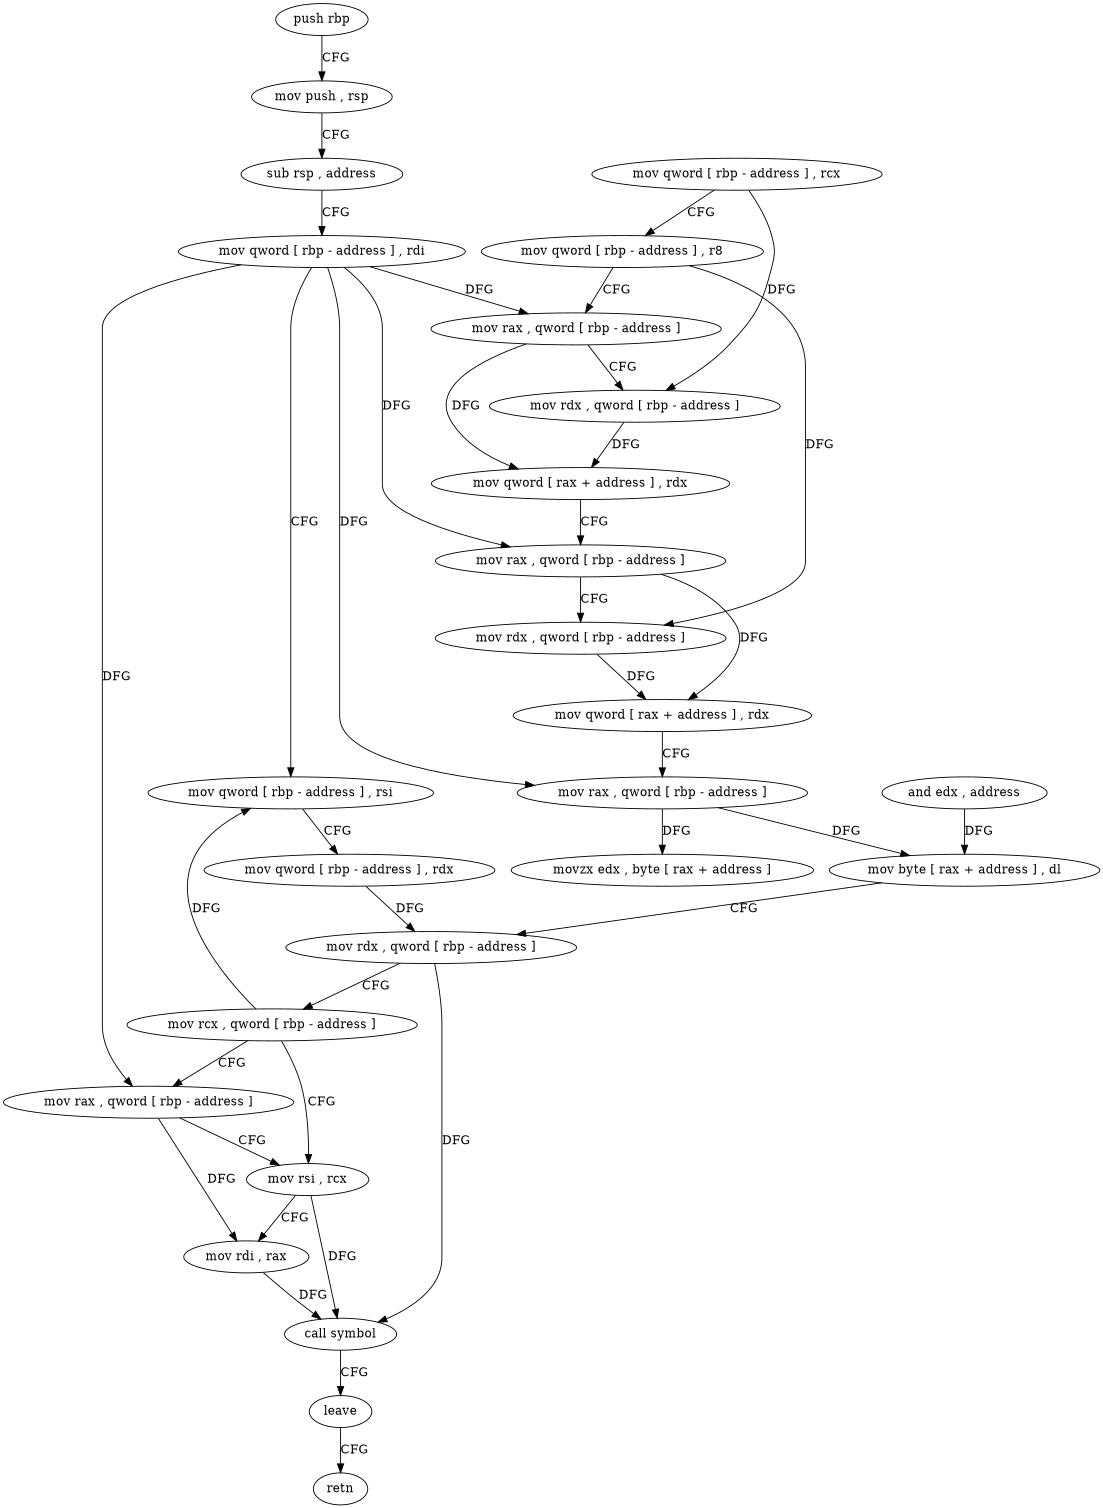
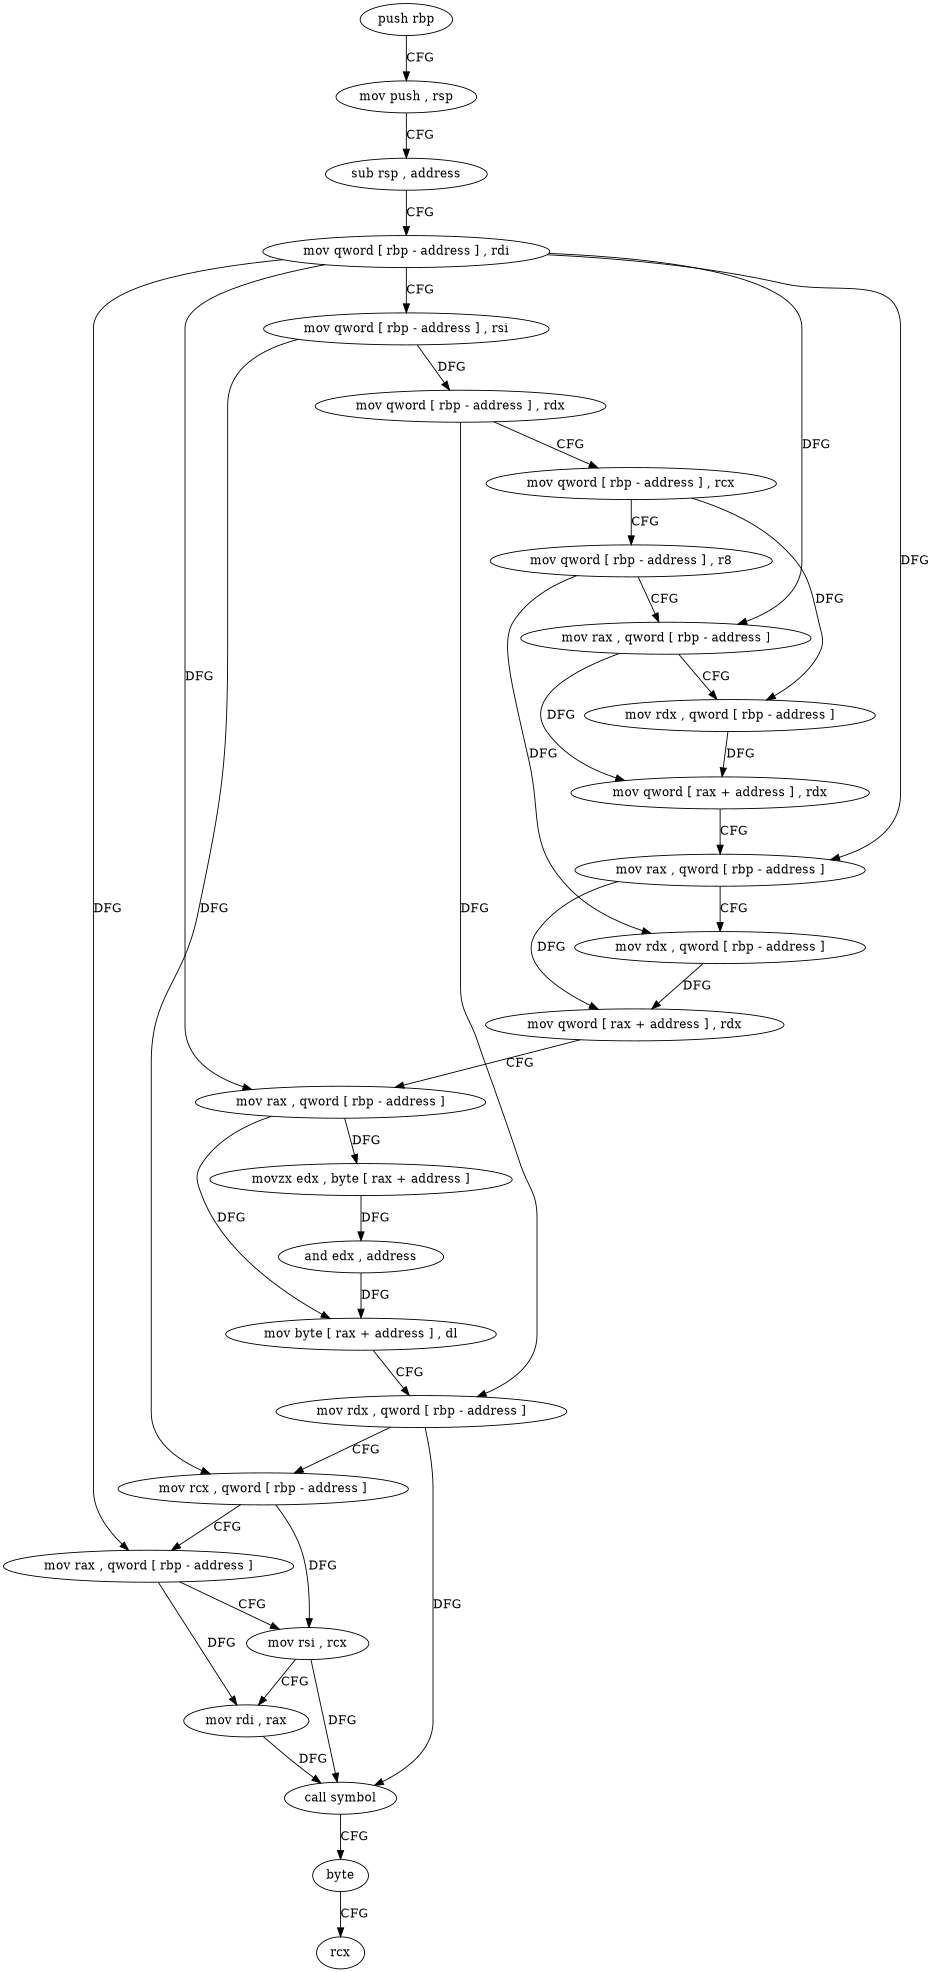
none -> (542, 443)
(338, 832) -> (452, 368)
(191, 909) -> (201, 901)
(322, 1102) -> (323, 1566)
none -> (361, 1214)
(341, 1412) -> (341, 1876)
(341, 1489) -> (341, 1953)
